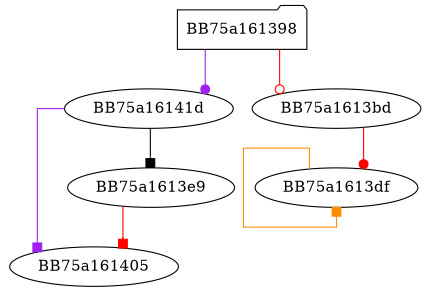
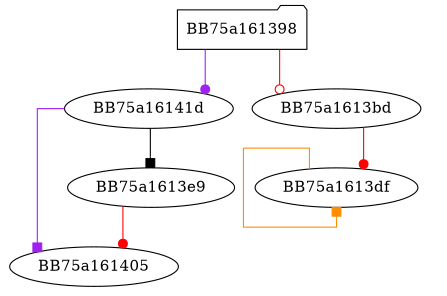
(123, 223) -> (123, 223)
